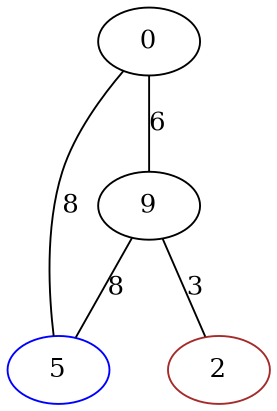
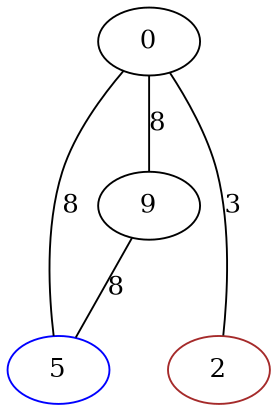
(159, 124) -> (159, 124)
(184, 288) -> (222, 199)
